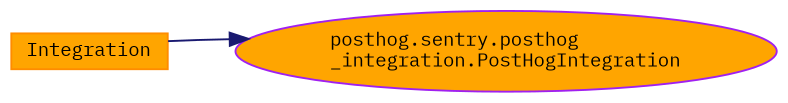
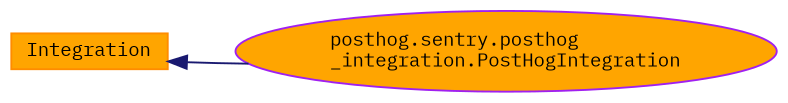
(199, 40) -> (218, 63)
